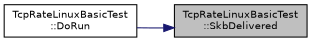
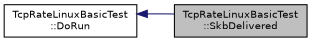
(150, 28) -> (161, 14)
